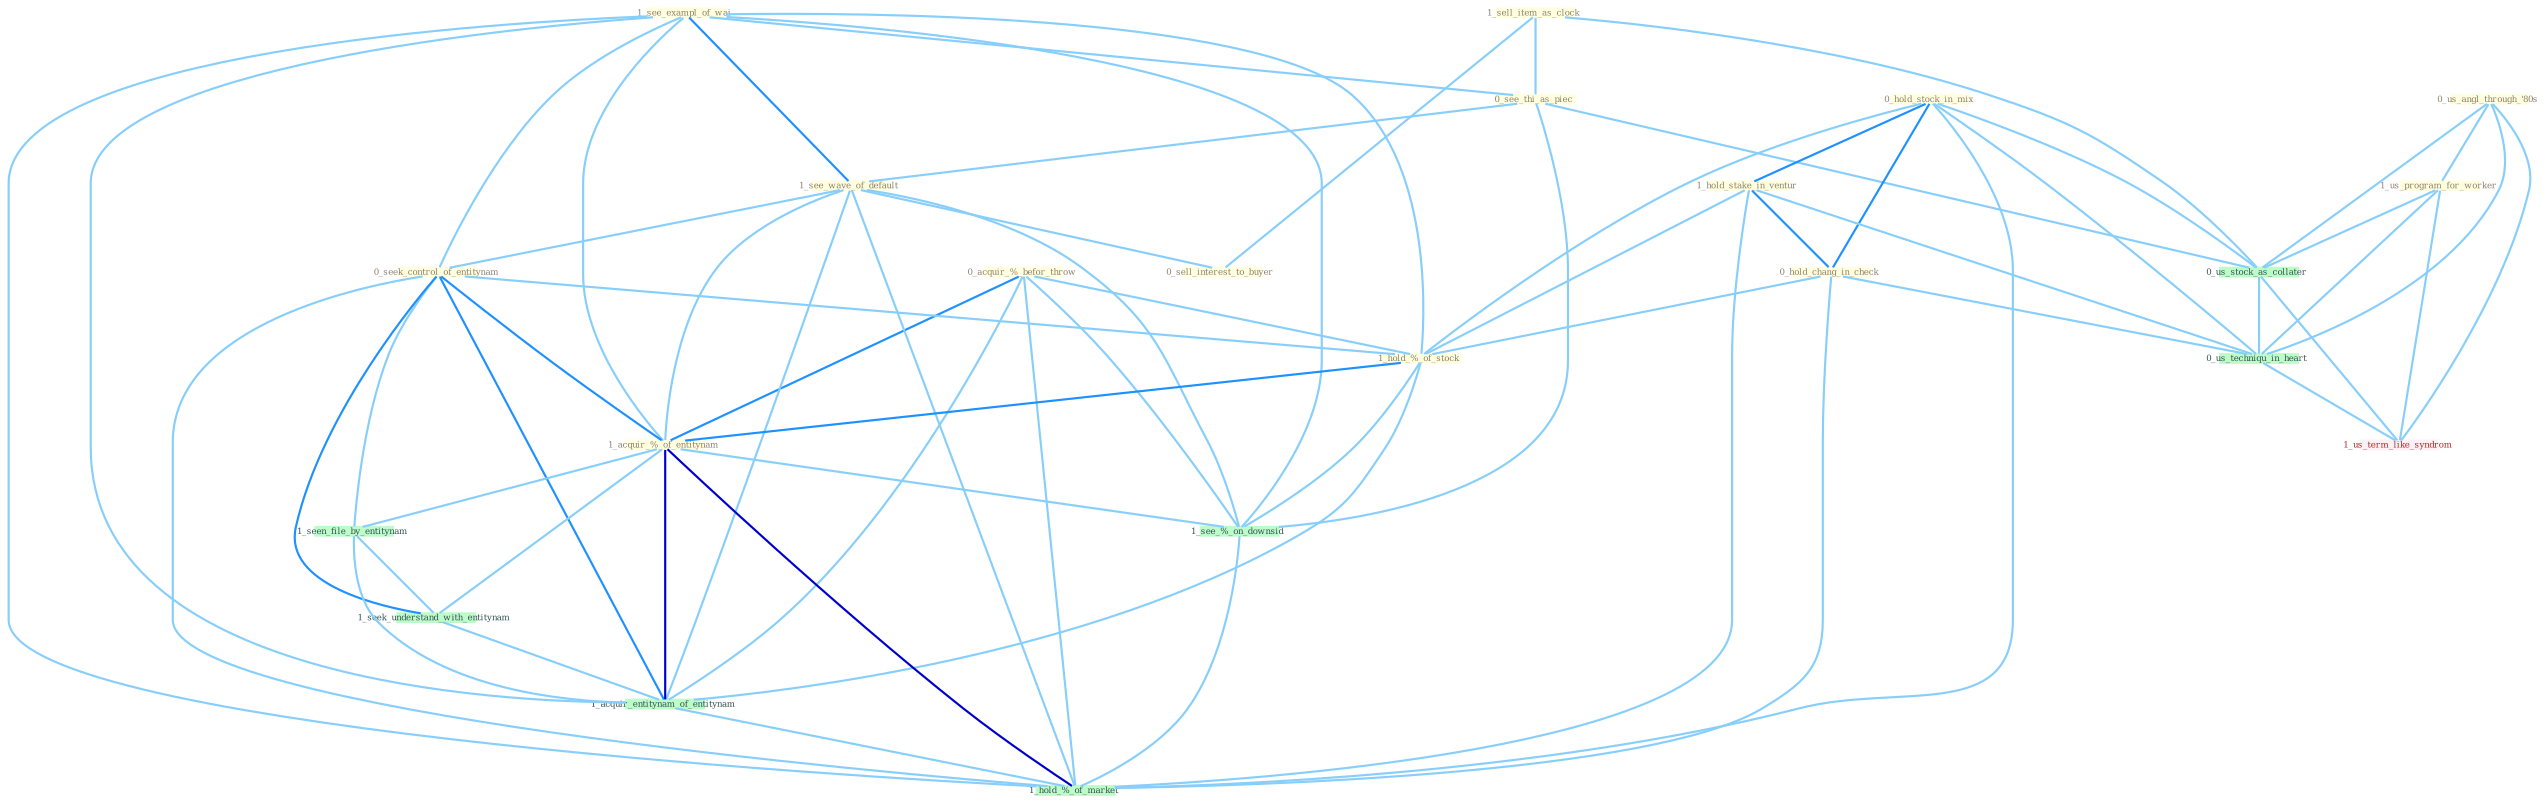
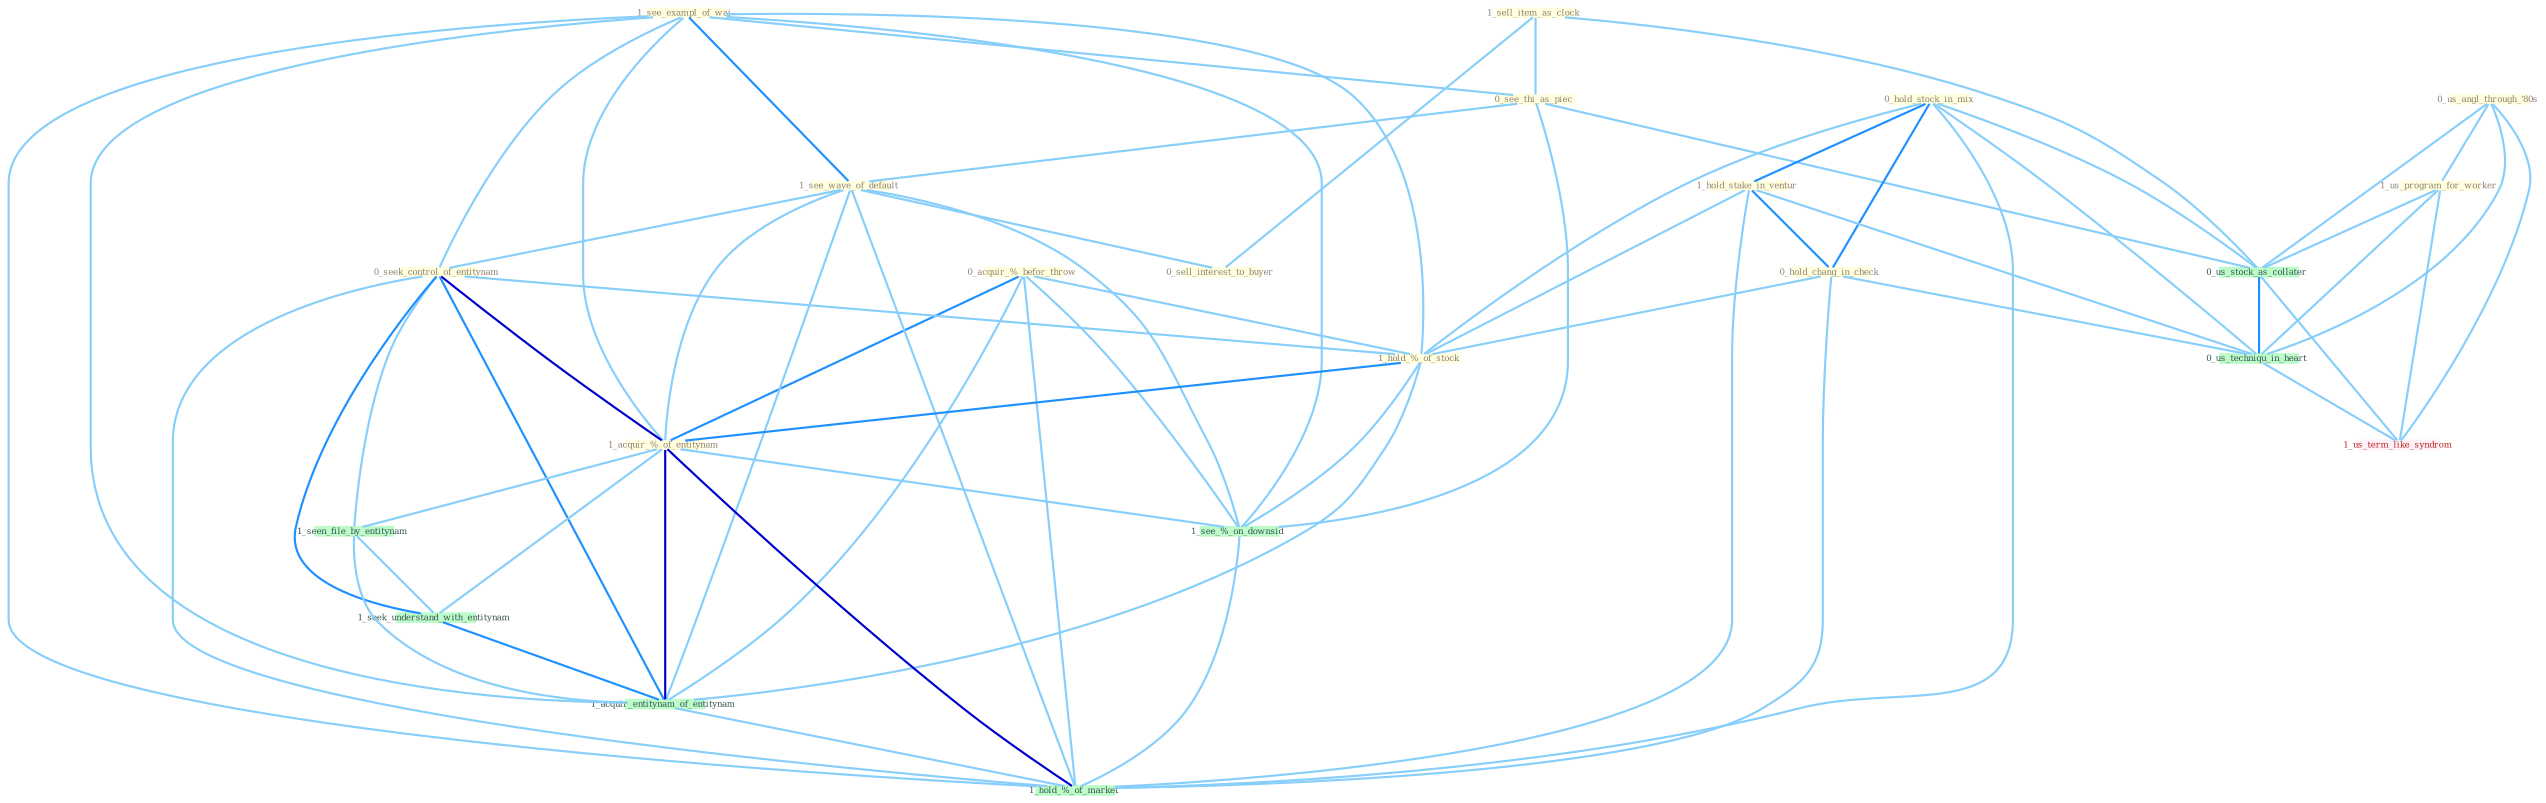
(2259, 315) -> (2259, 315)
(550, 361) -> (550, 361)
(551, 661) -> (551, 661)
